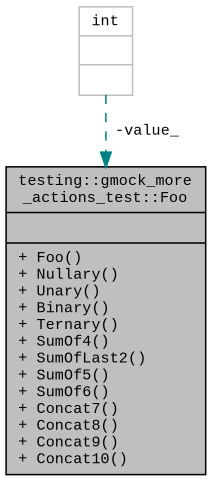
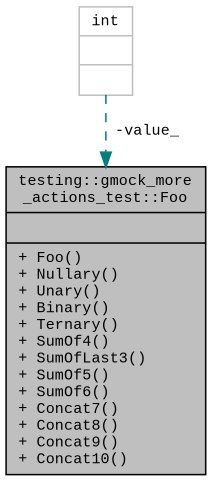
(83, 358) -> (83, 358)
